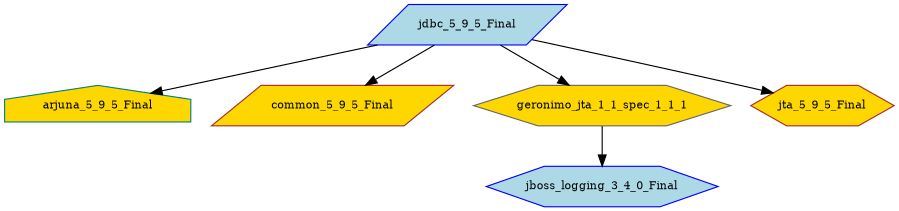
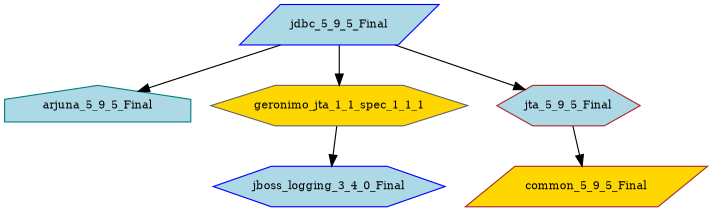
(405, 62) -> (576, 141)
(98, 106) -> (98, 106)
(822, 106) -> (568, 106)
